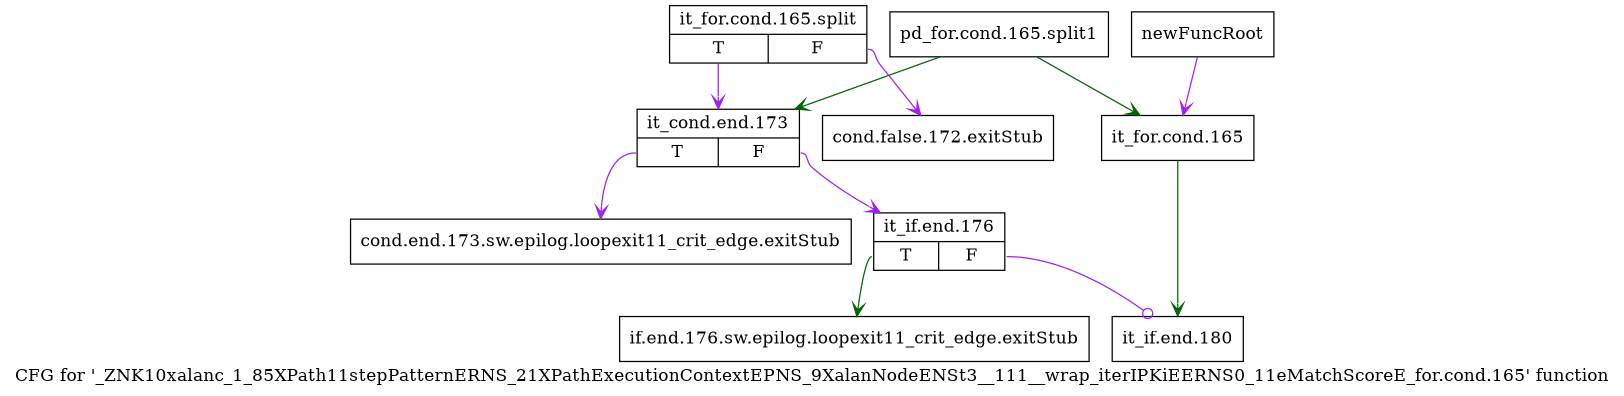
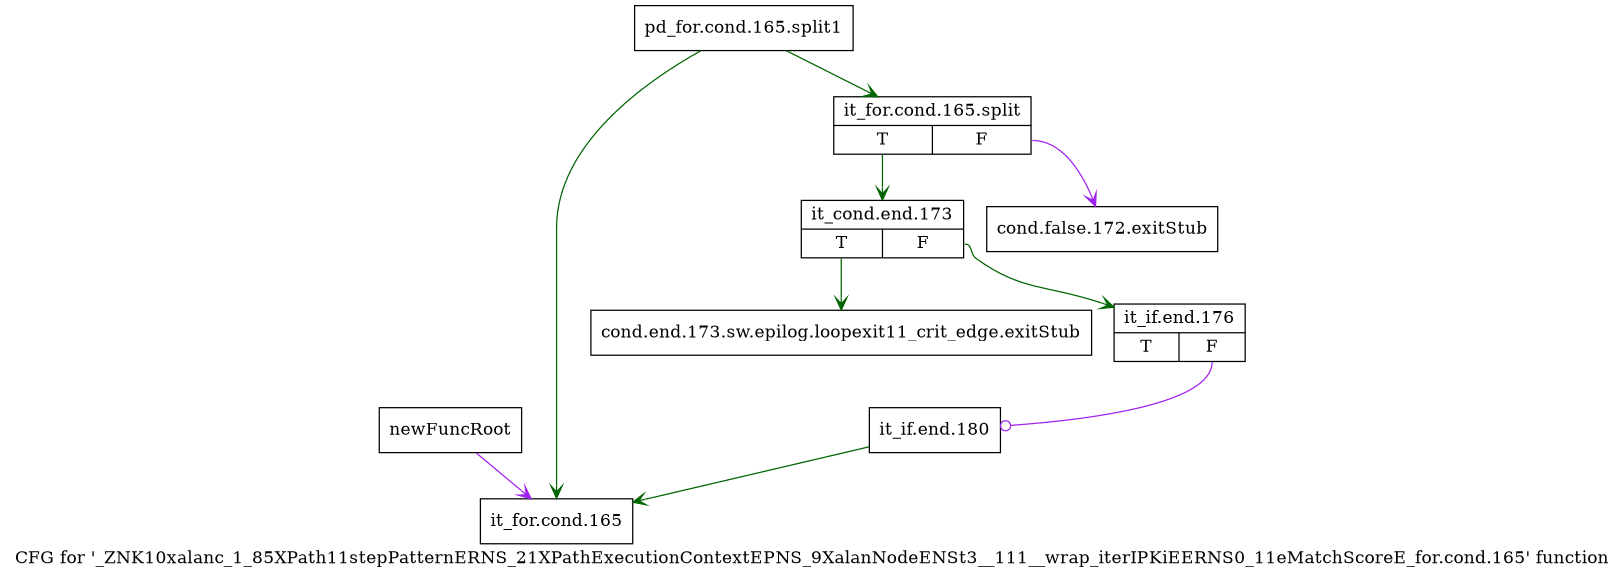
(718, 80) -> (882, 171)
(874, 81) -> (826, 71)
(610, 173) -> (841, 278)
(832, 183) -> (1027, 284)
(1178, 232) -> (757, 473)
(854, 339) -> none
